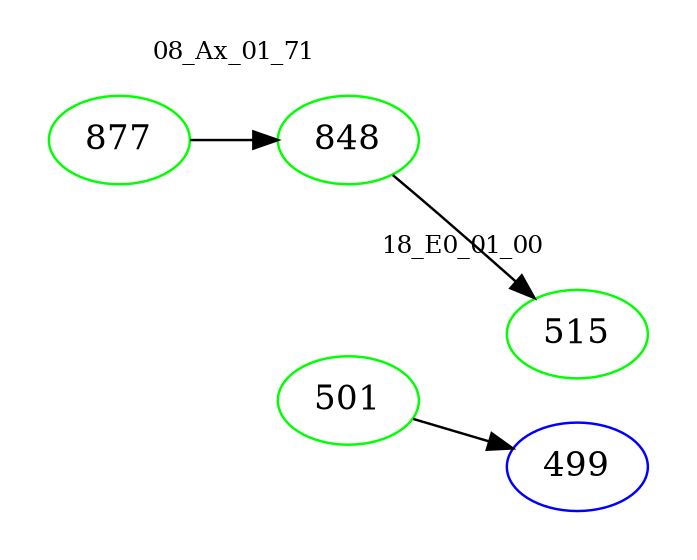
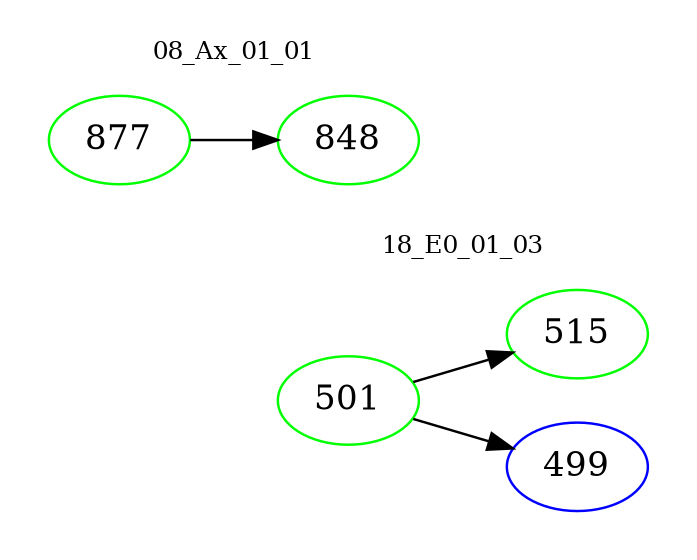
(234, 53) -> (234, 53)
(467, 238) -> (451, 371)
(463, 247) -> (463, 247)
